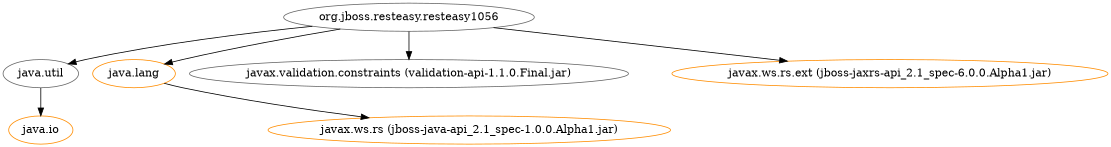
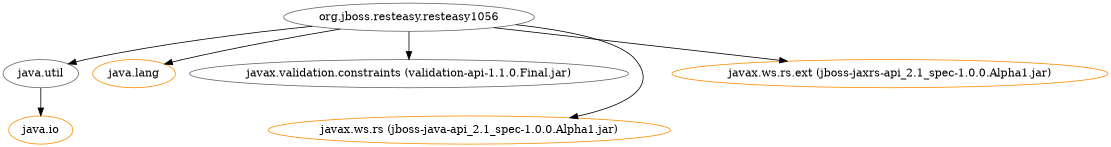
(890, 74) -> (890, 74)
(262, 102) -> (625, 51)
